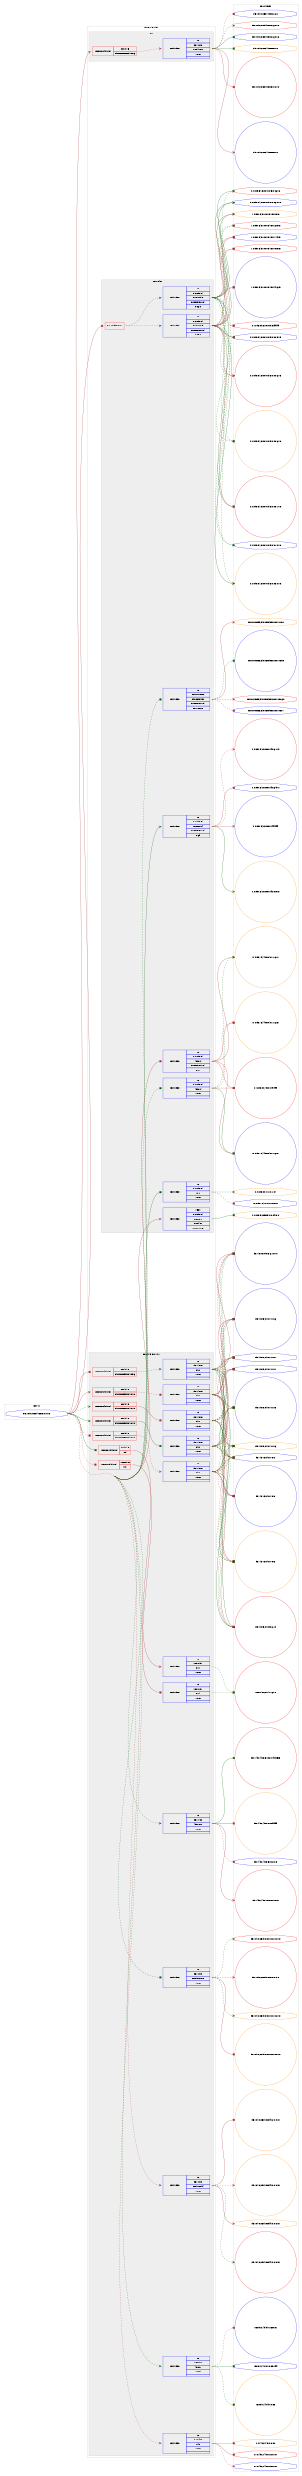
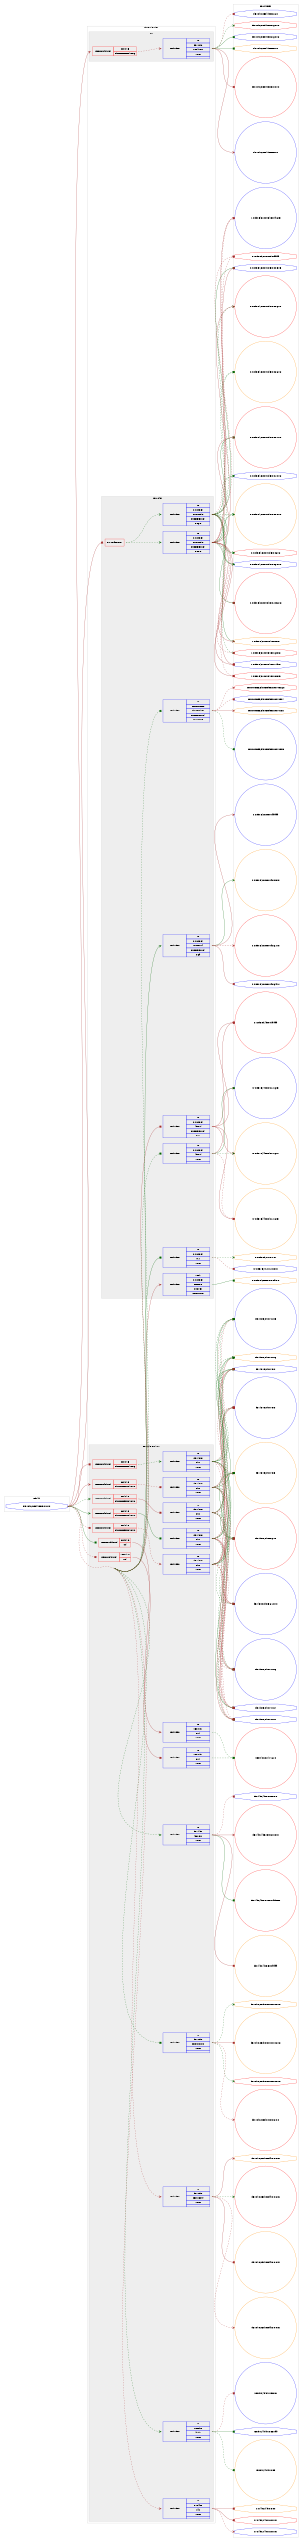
none -> (266, 603)
